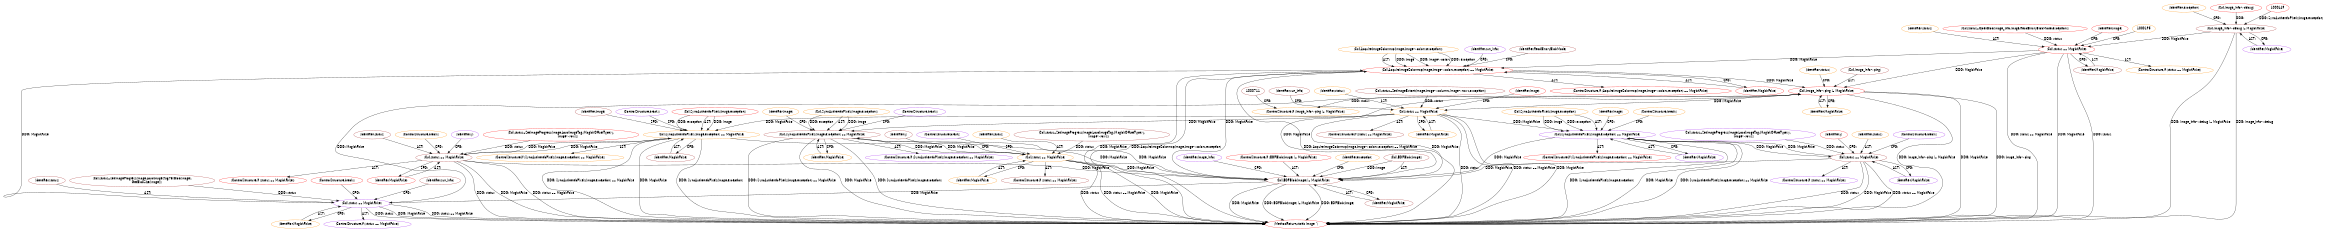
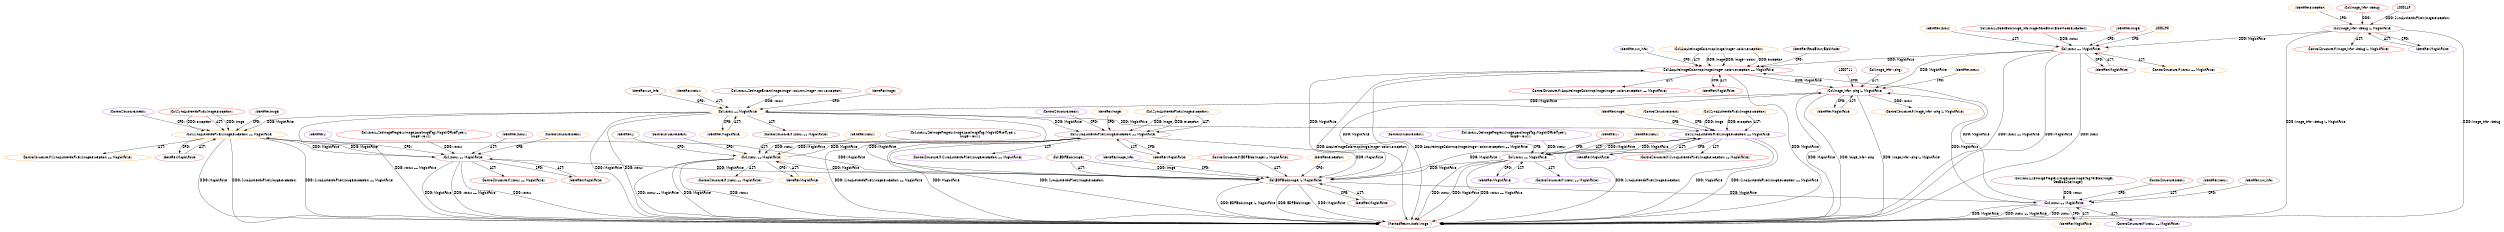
none -> (2348, 49)
(1262, 102) -> (1850, 79)
